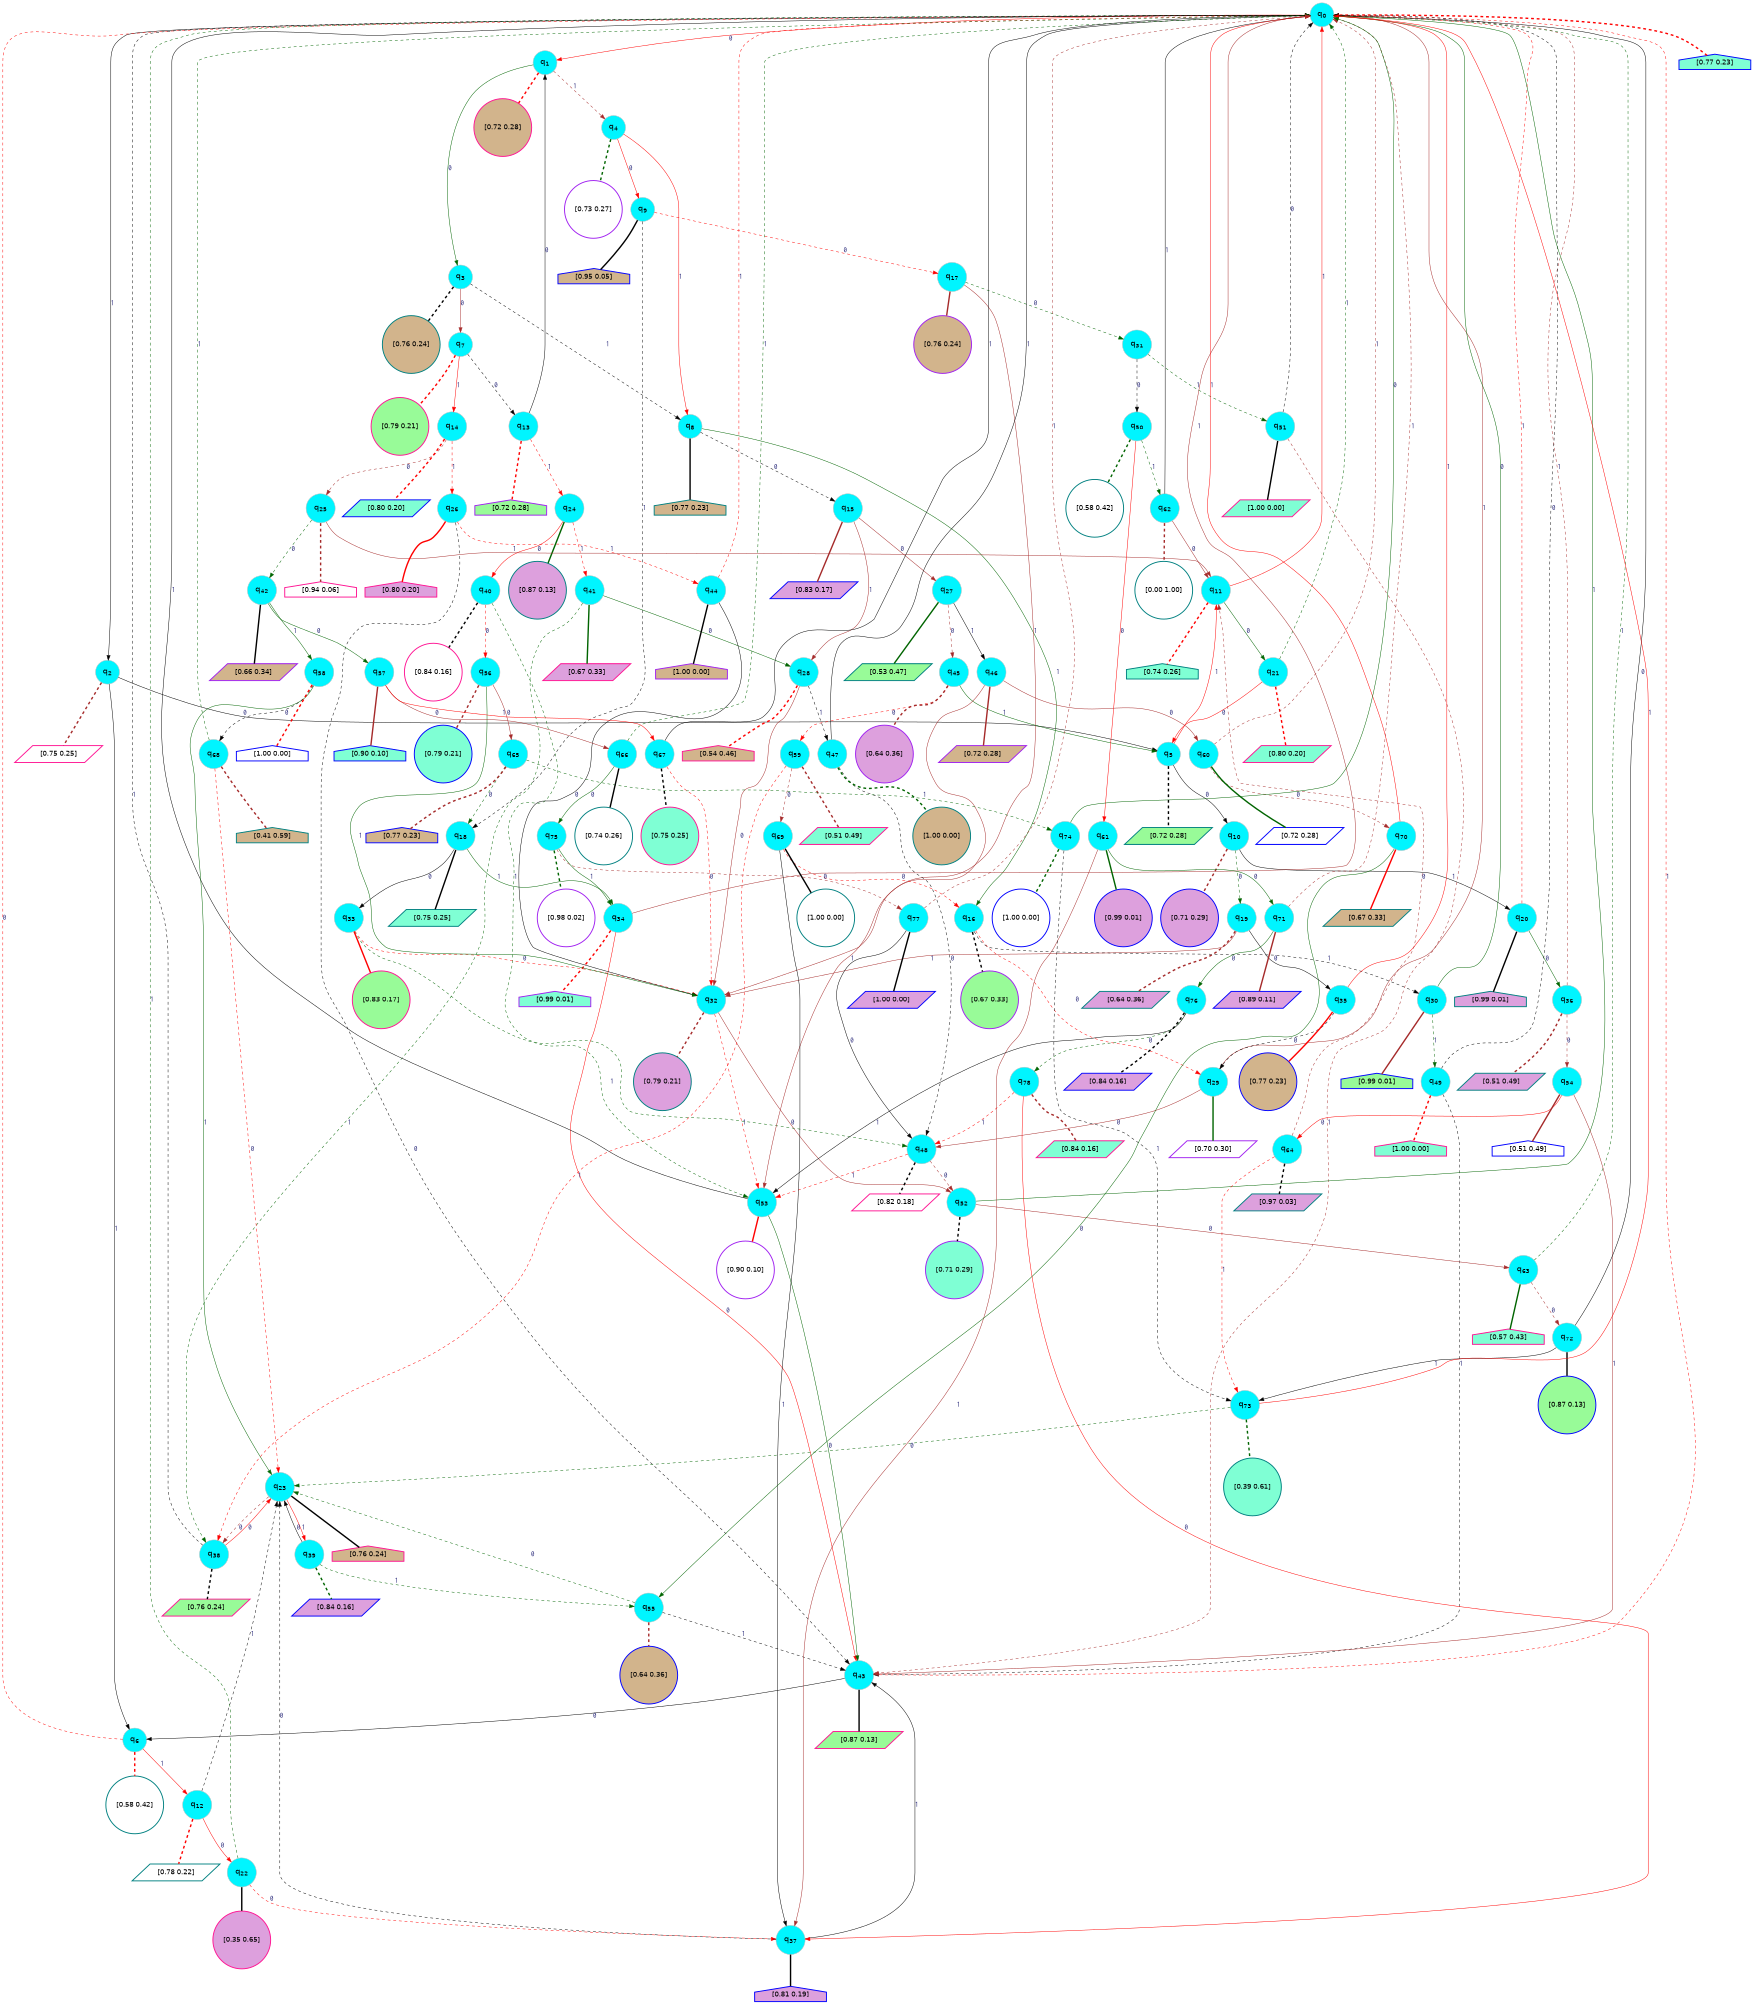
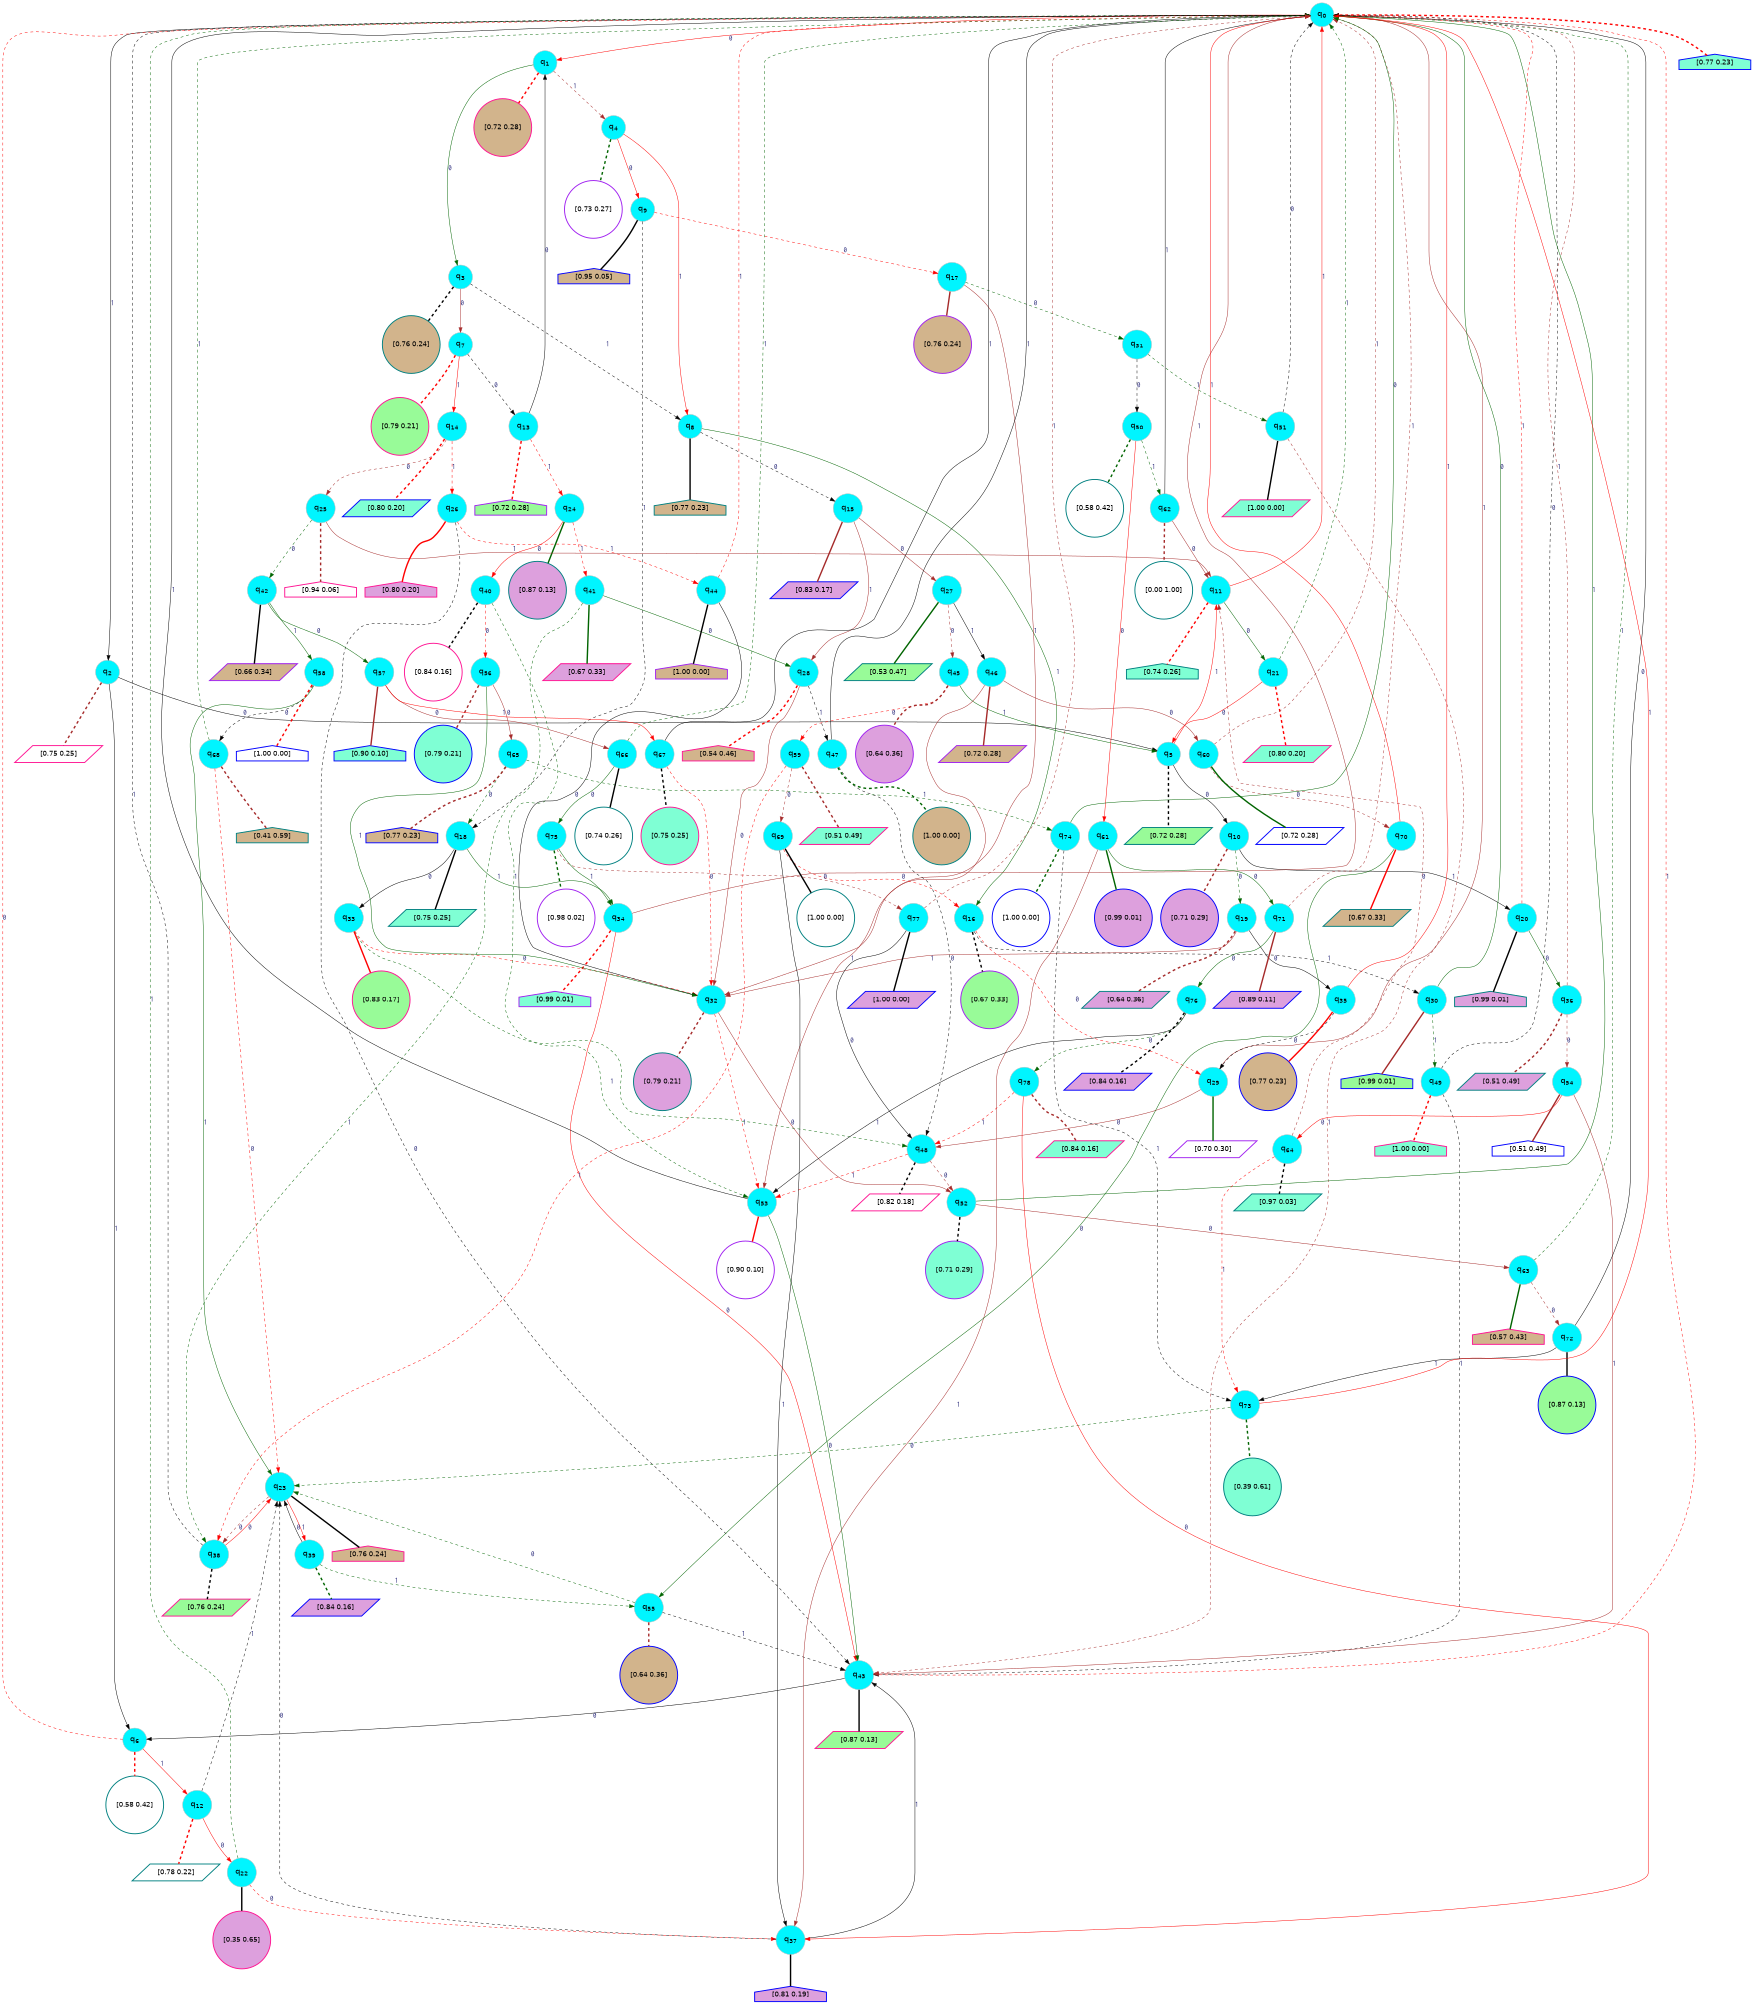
(1278, 1202) -> (1278, 1202)
(1508, 1337) -> (1508, 1337)
